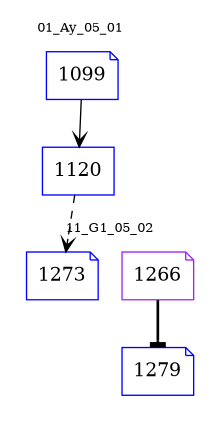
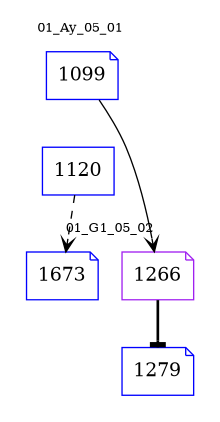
(81, 117) -> (125, 145)
(110, 229) -> (110, 229)
(62, 276) -> (62, 276)
